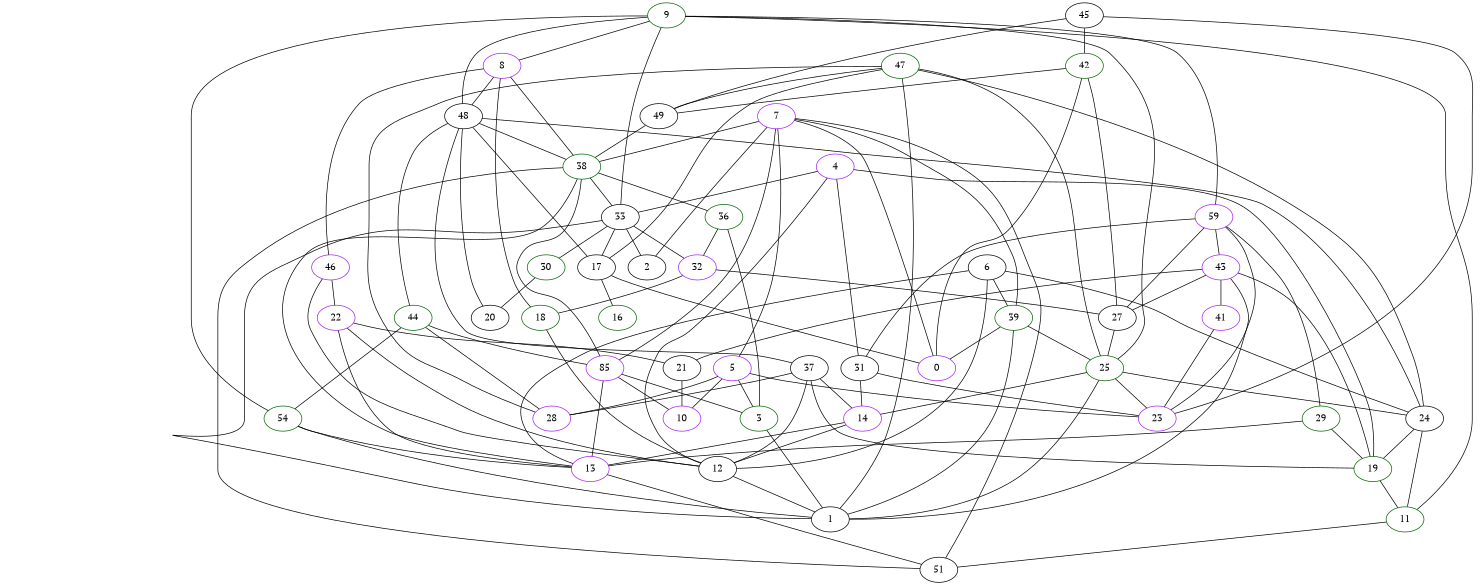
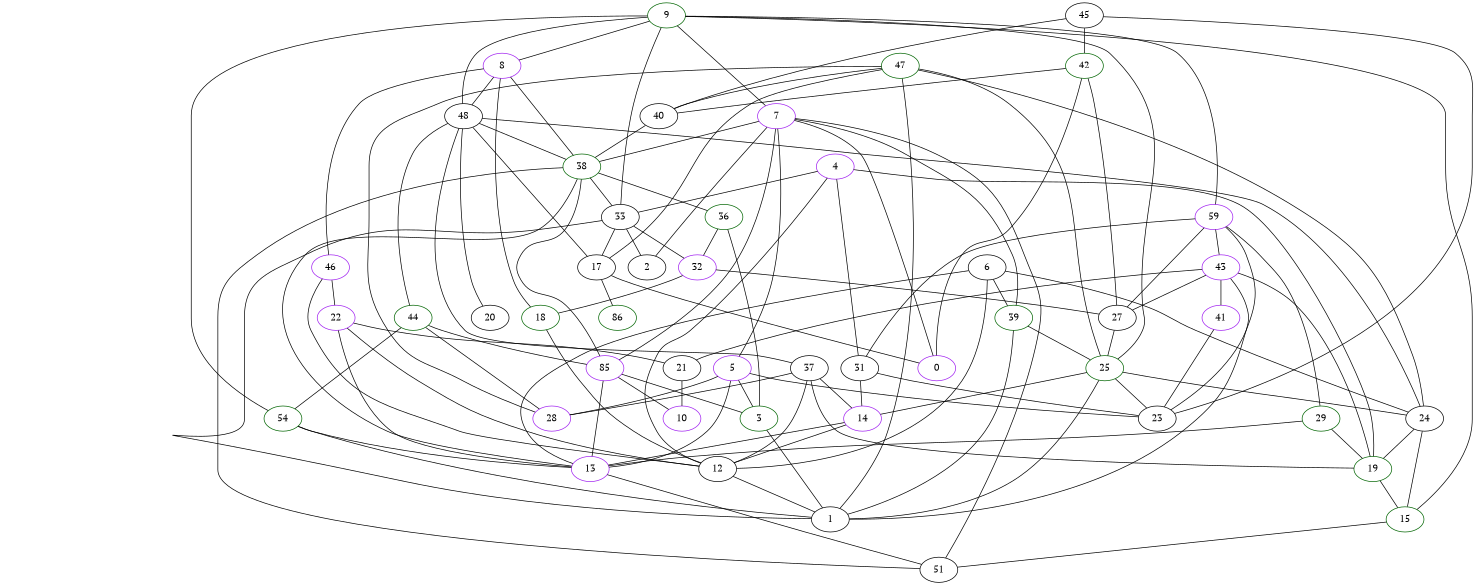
none -> (719, 64)
(659, 116) -> (659, 116)
(546, 267) -> none
(618, 318) -> (618, 318)
(974, 344) -> none
(705, 395) -> (687, 445)
(1157, 419) -> (1157, 419)
(1405, 519) -> (1405, 519)
